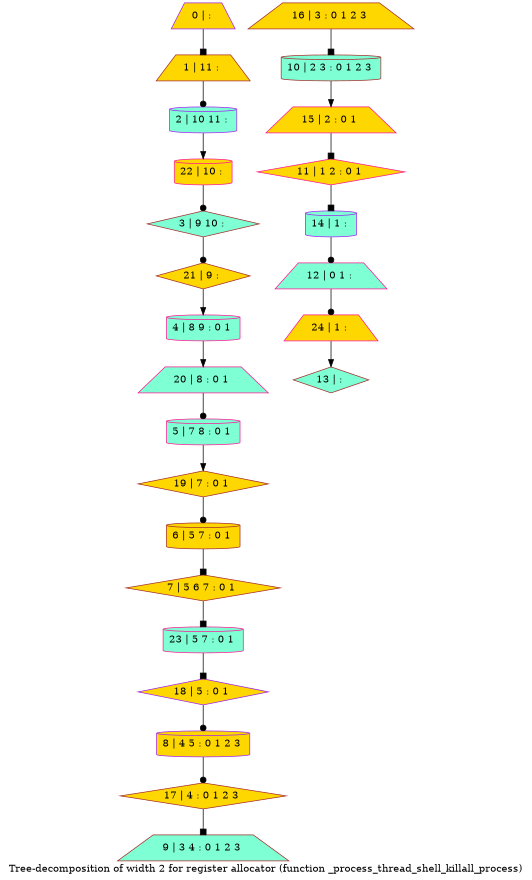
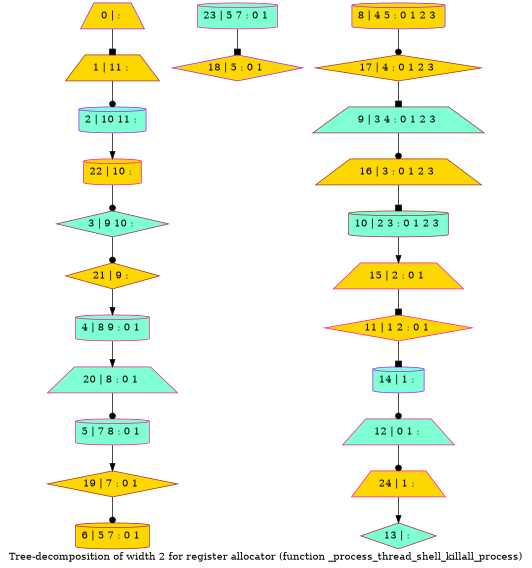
none -> (398, 143)
(203, 588) -> none
(203, 715) -> none
